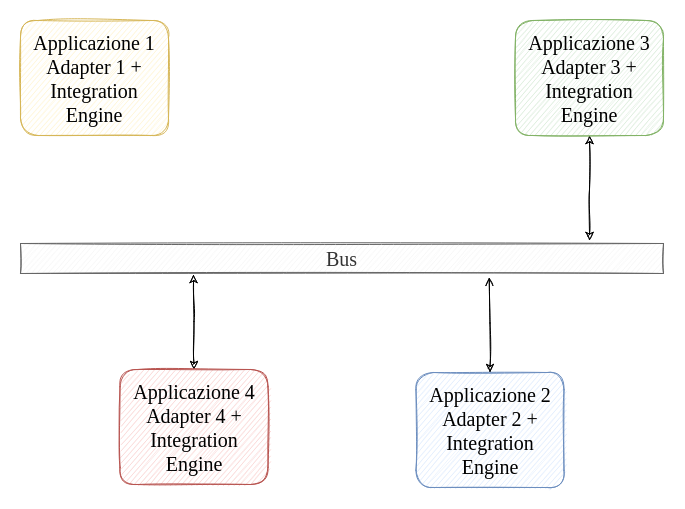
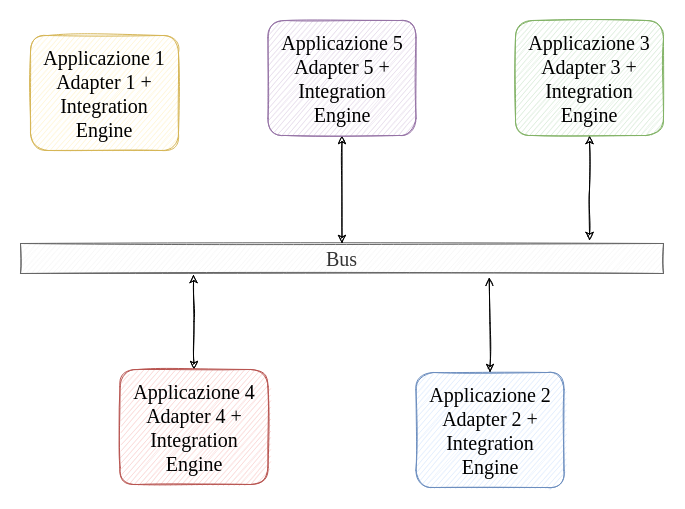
(95, 78) -> (105, 93)
none -> (342, 78)
none -> (342, 189)
